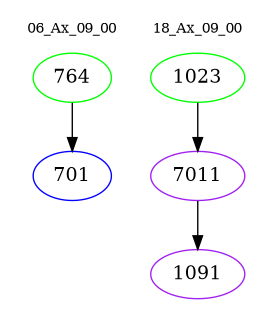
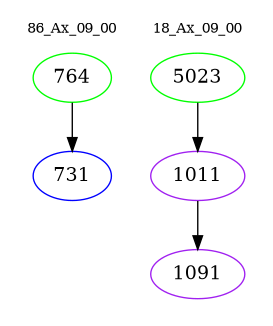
(72, 29) -> (72, 29)
(198, 78) -> (198, 78)
(72, 176) -> (72, 176)
(198, 176) -> (198, 176)
